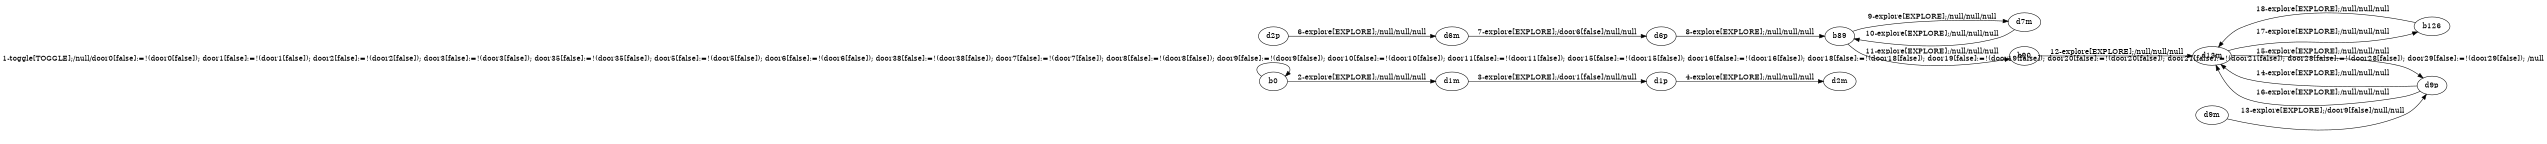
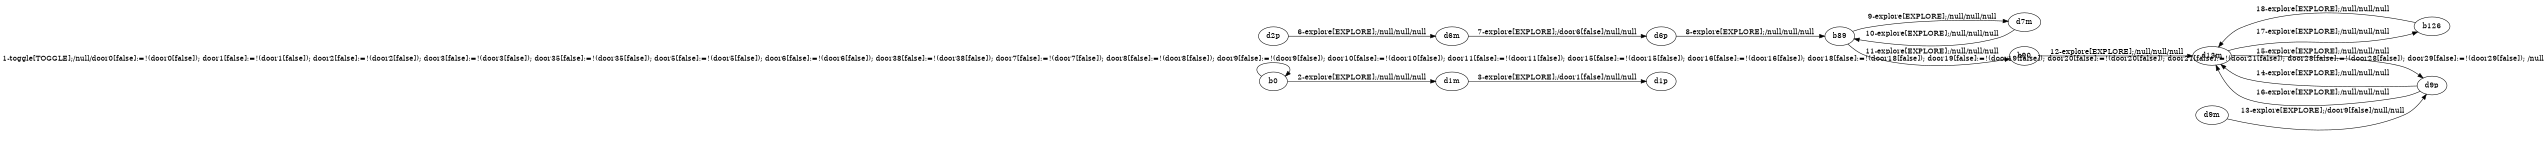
(1840, 81) -> none
